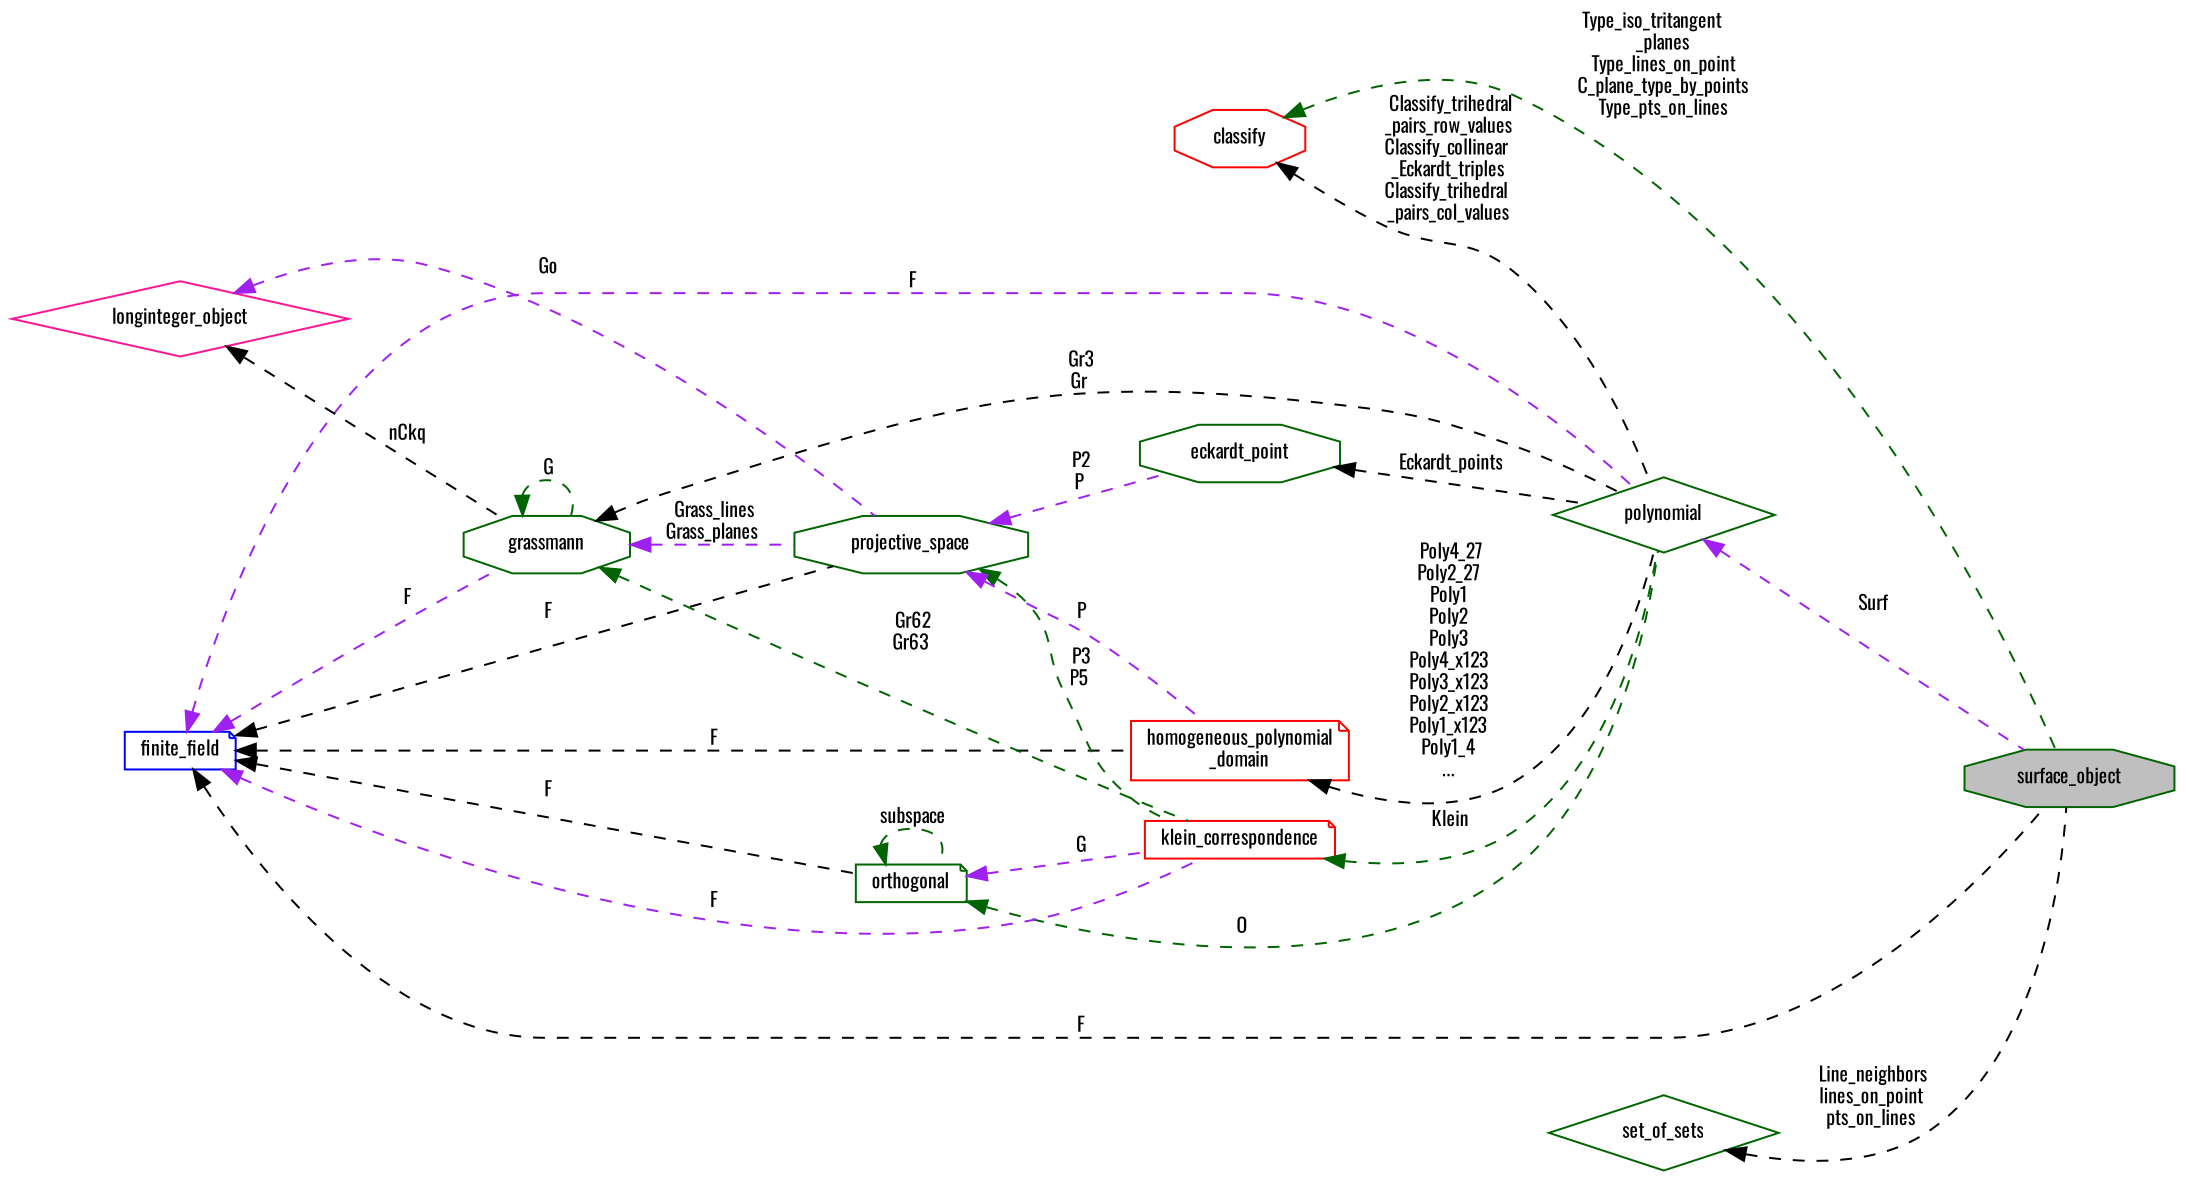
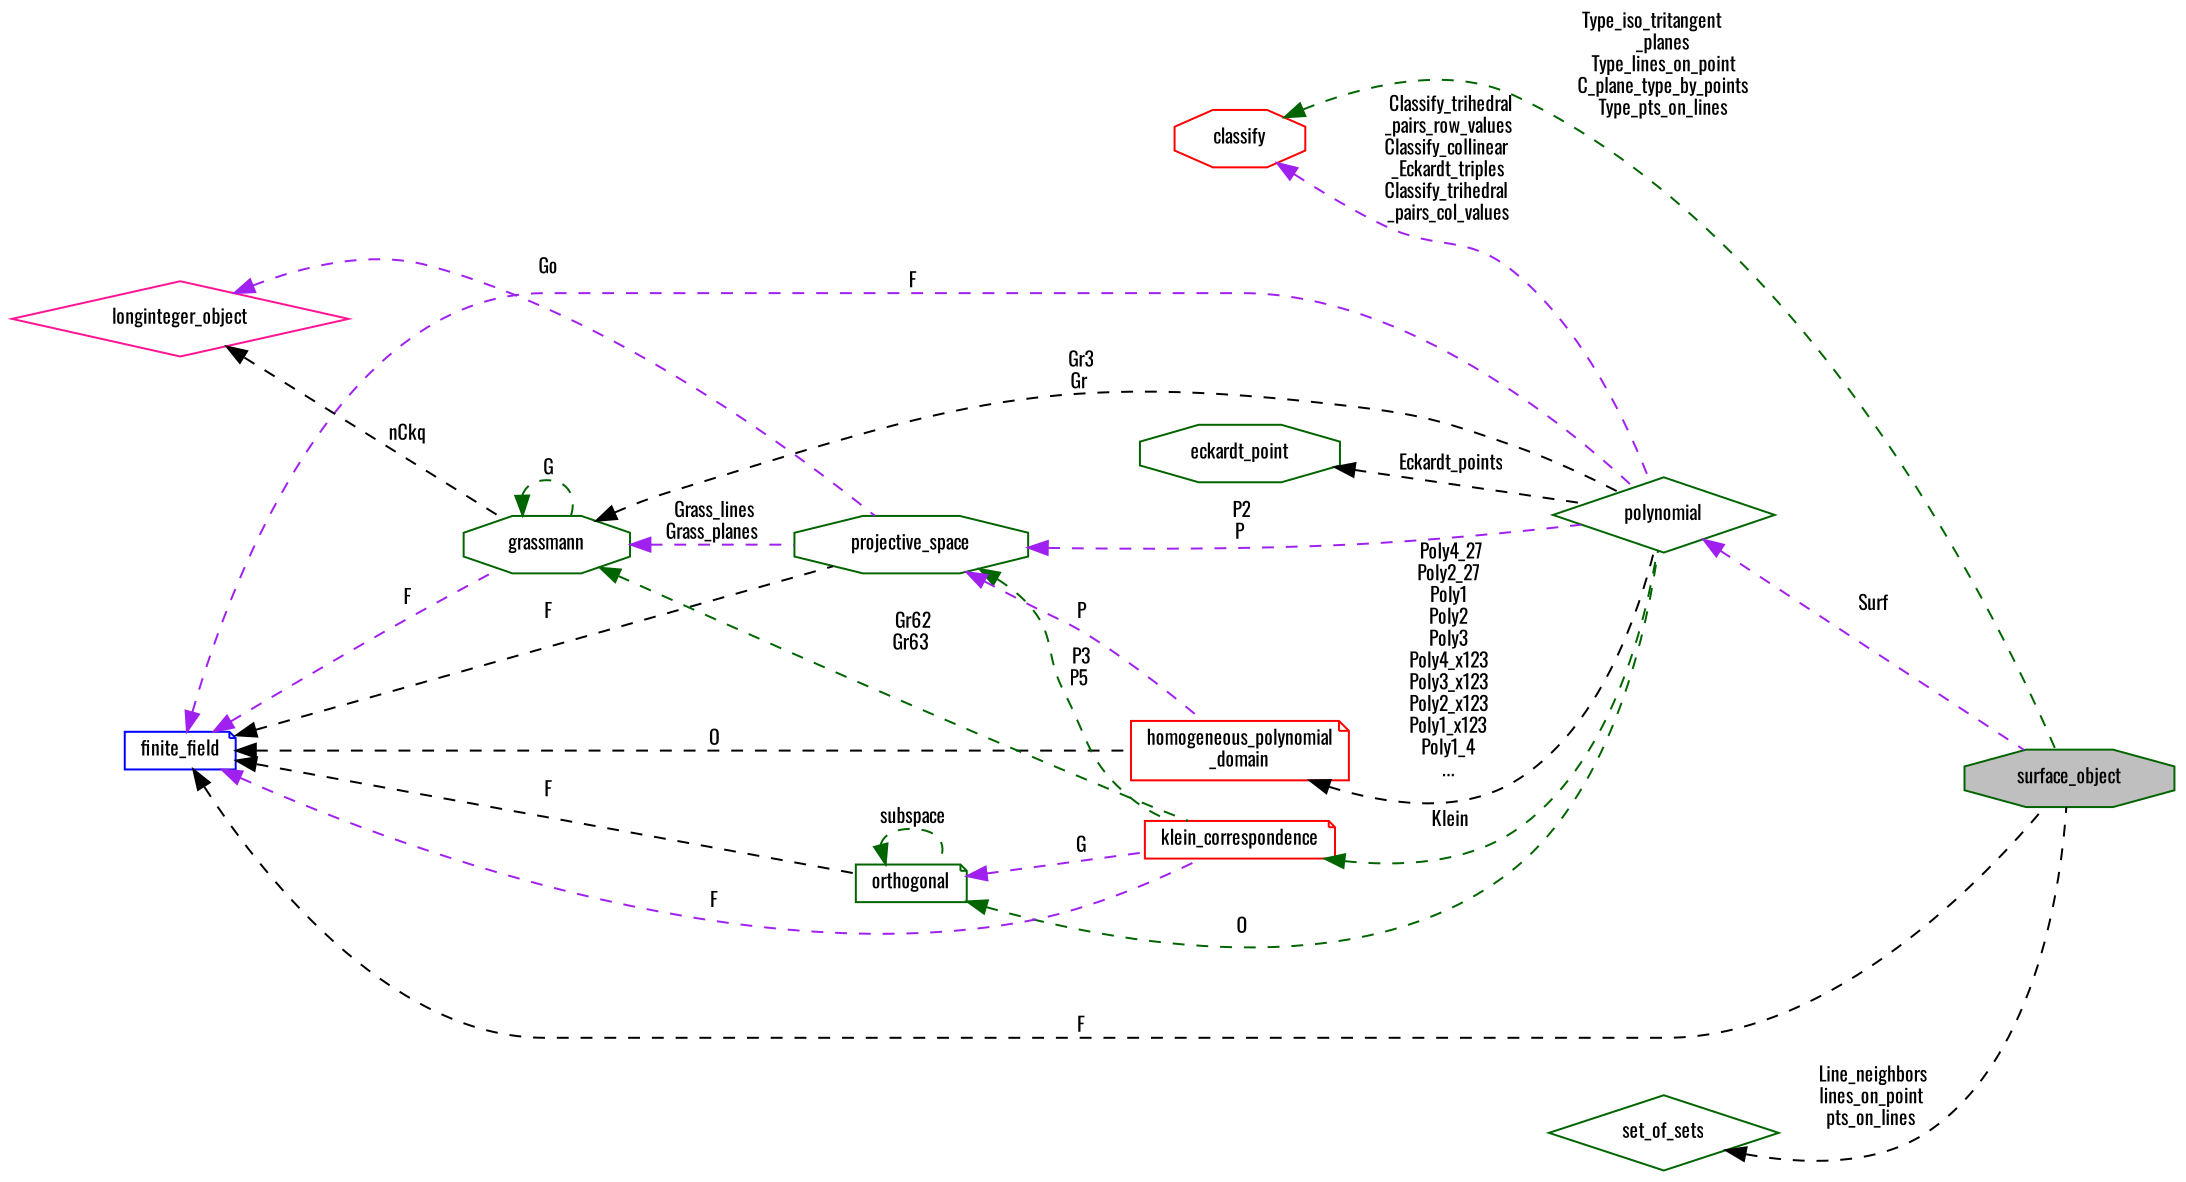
(1517, 275) -> (1517, 275)
(1088, 496) -> (1315, 546)
(712, 740) -> (712, 740)
